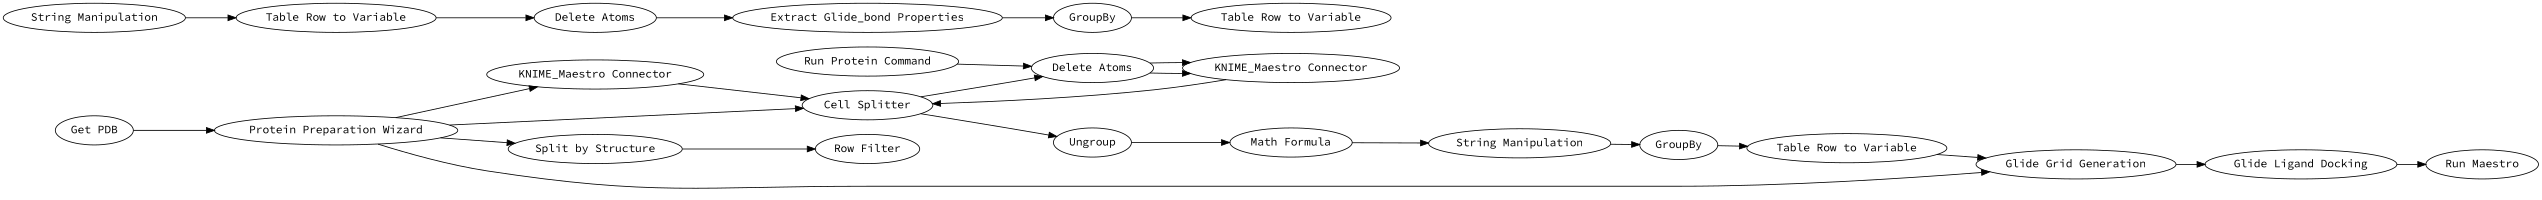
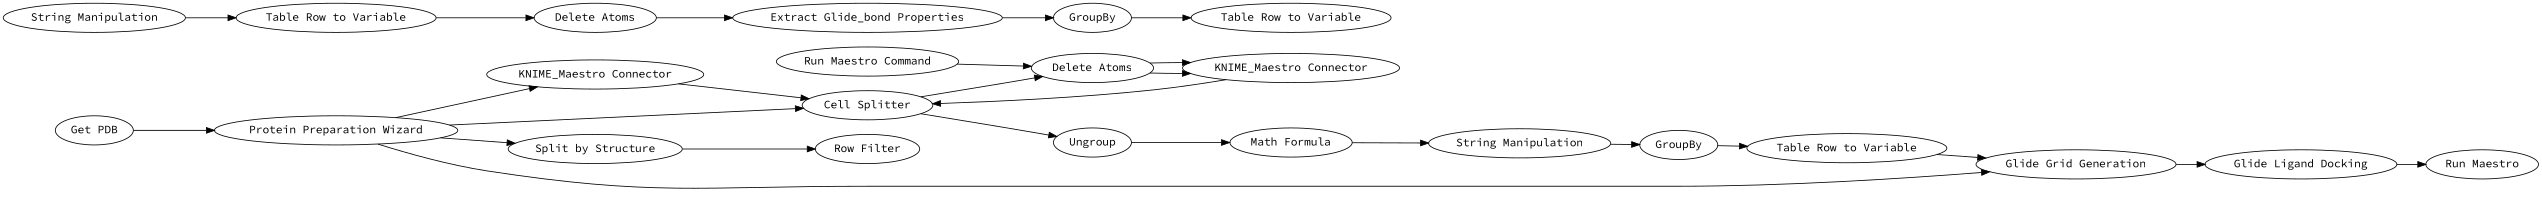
(868, 62) -> (868, 62)
